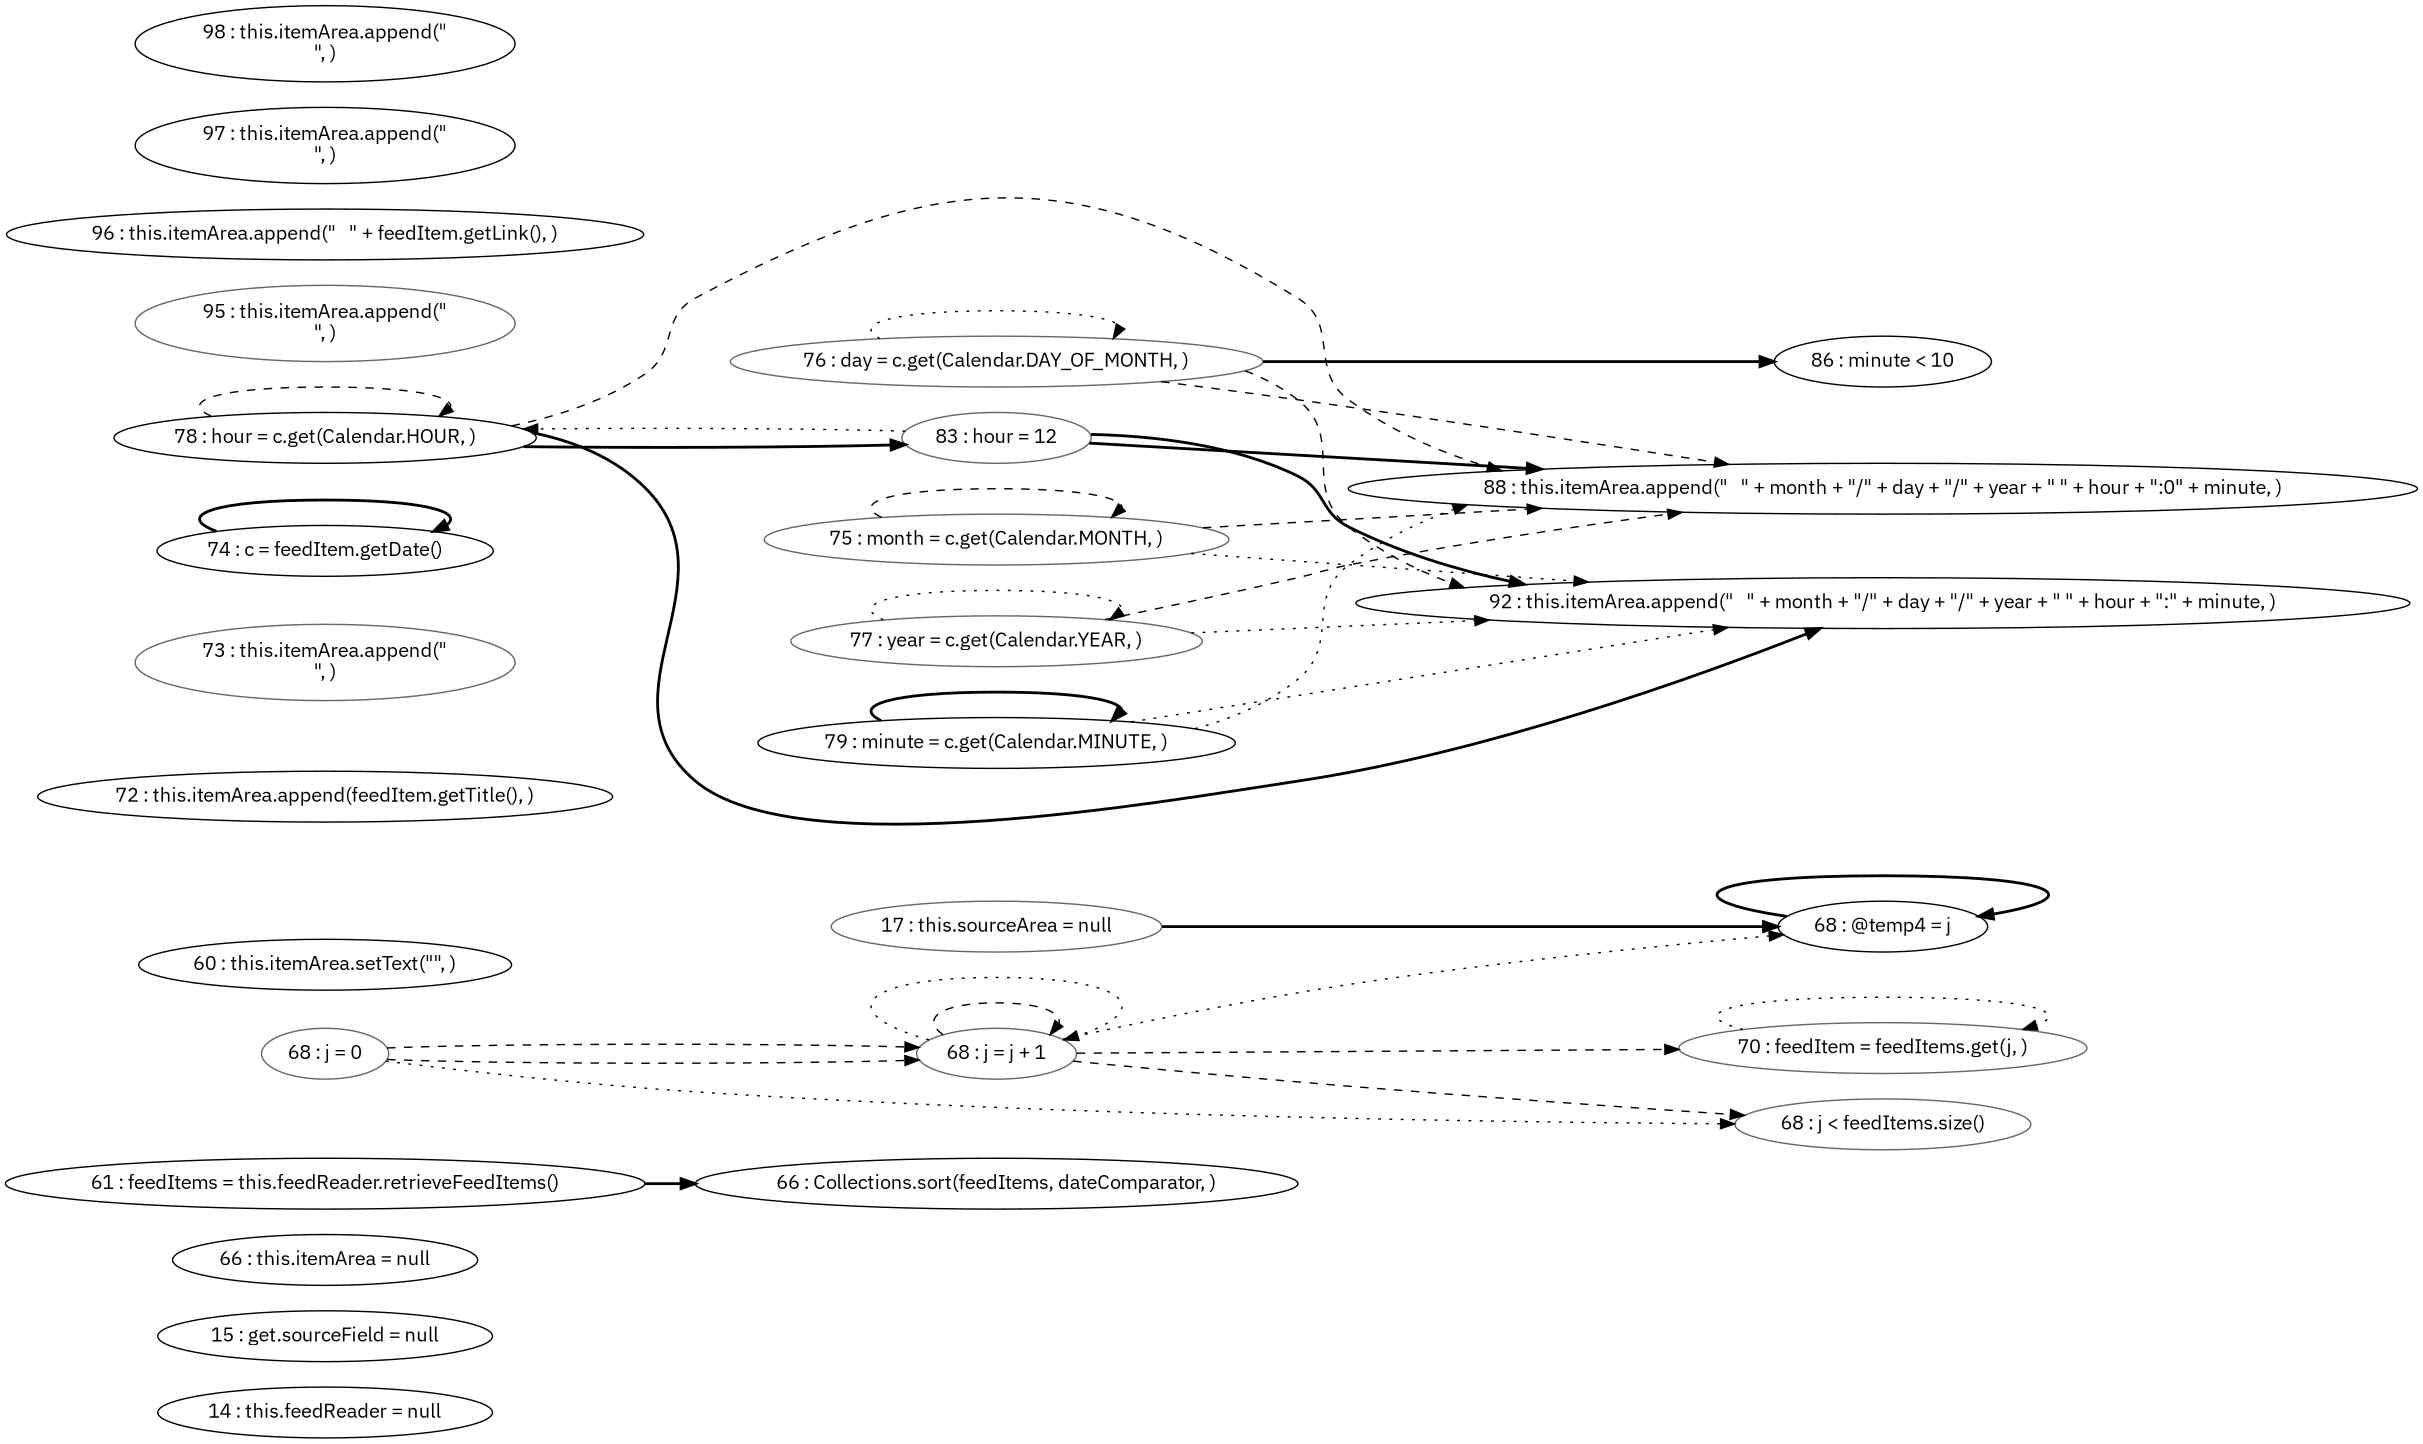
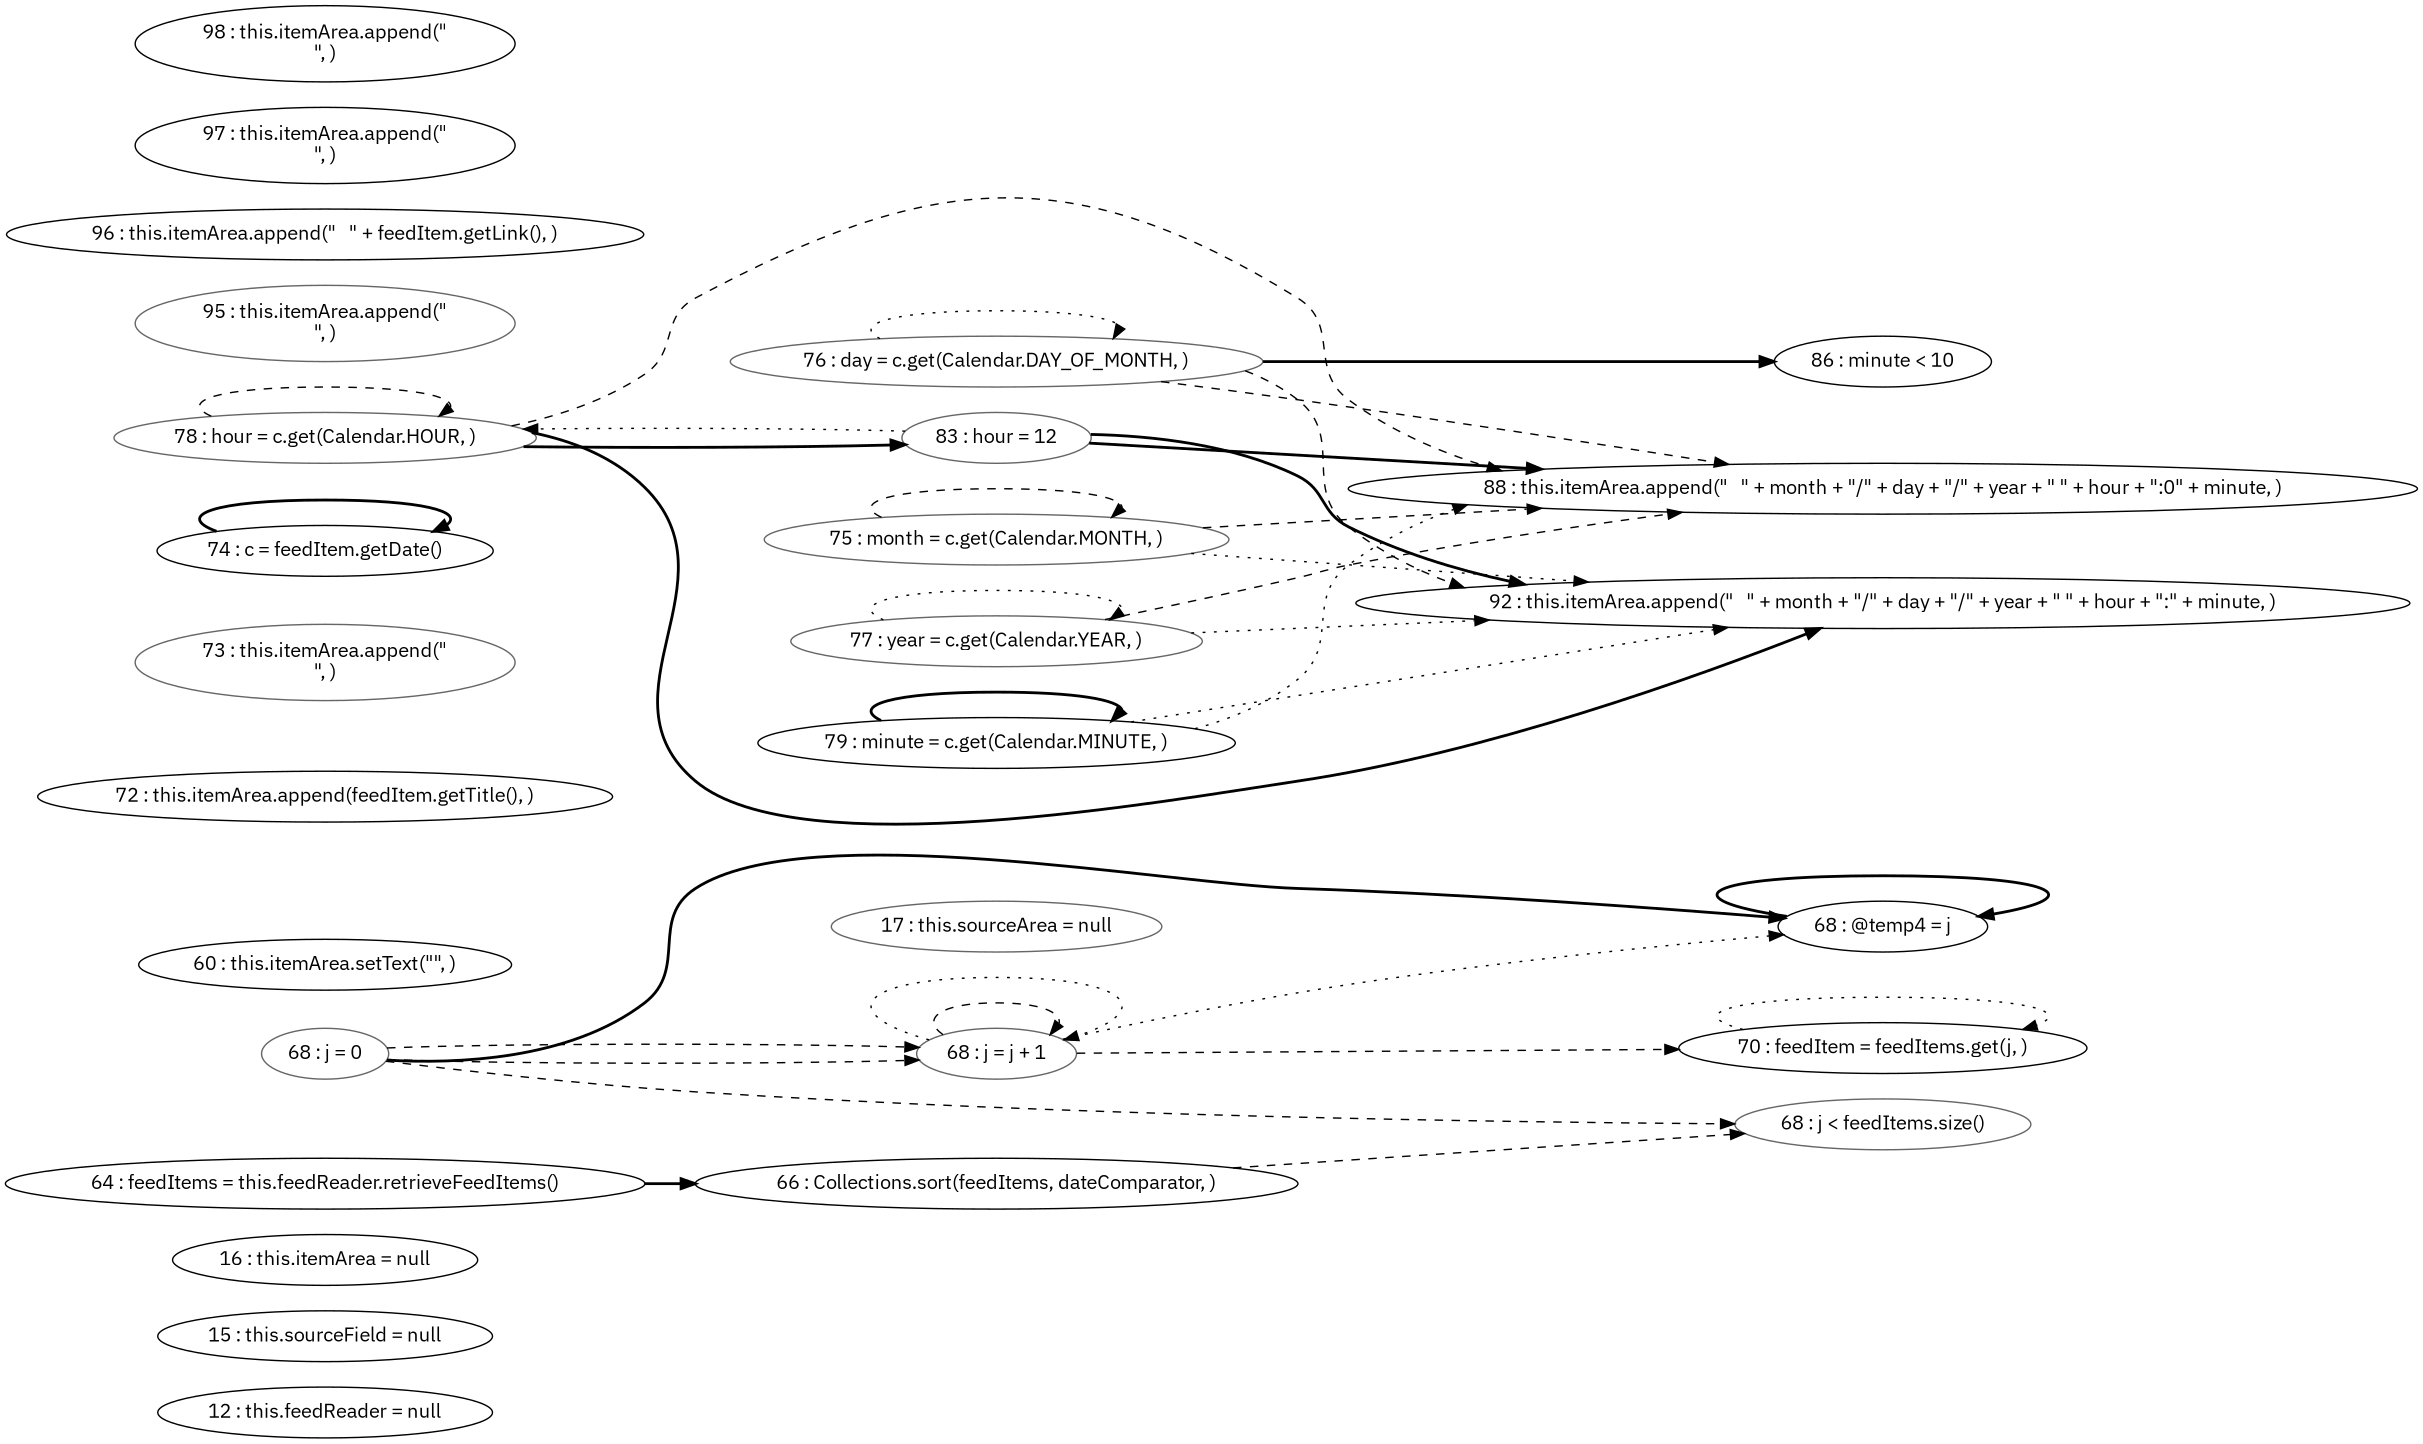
(325, 438) -> (325, 438)
(1463, 927) -> (1031, 863)
(1883, 1048) -> (1883, 1048)
(1402, 1090) -> (1482, 1151)
(1052, 1109) -> (1052, 1109)
(325, 1184) -> (325, 1184)
(325, 1260) -> (325, 1260)
(325, 1336) -> (325, 1336)
(325, 1412) -> (325, 1412)
